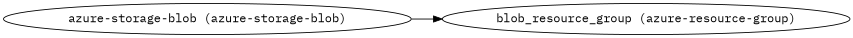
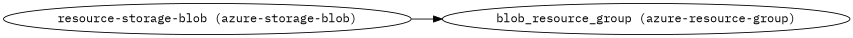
(207, 19) -> (207, 19)
